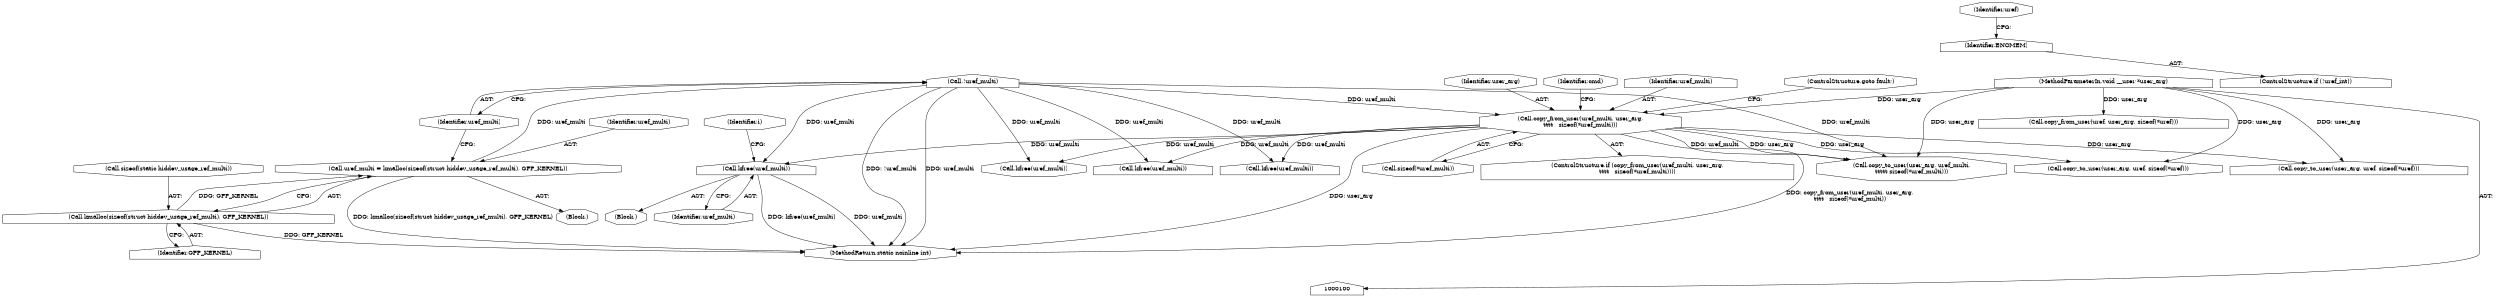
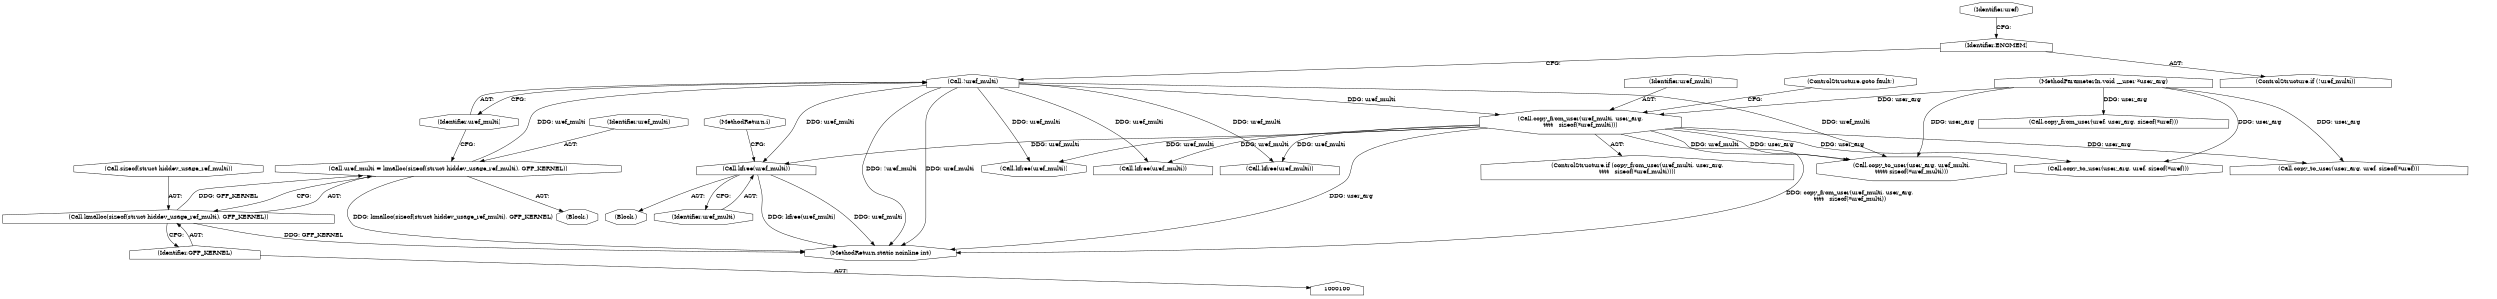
none -> (1482, 64)
(1491, 82) -> none
(1580, 82) -> none
(2306, 82) -> (2306, 82)
(745, 122) -> (745, 122)
(169, 169) -> (169, 169)
(1418, 169) -> none
(2144, 278) -> (783, 272)
